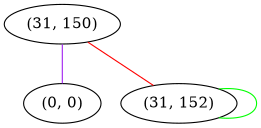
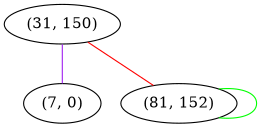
(62, 103) -> (62, 103)
(179, 103) -> (179, 103)
